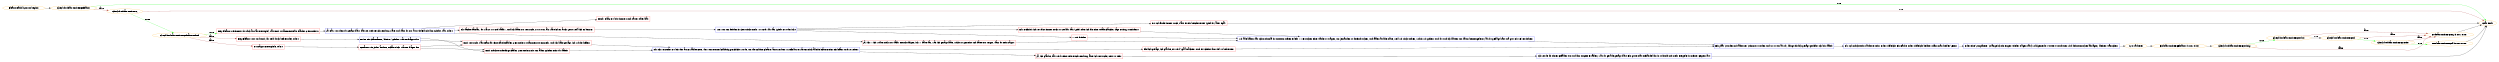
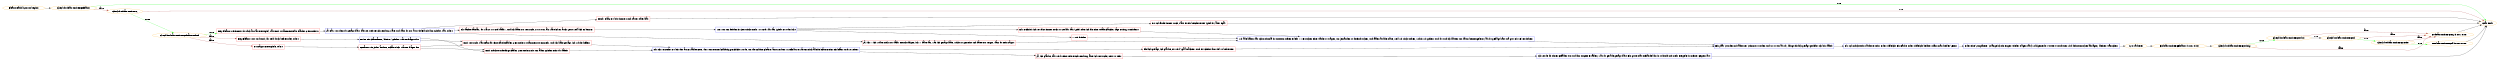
none -> (1565, 18)
